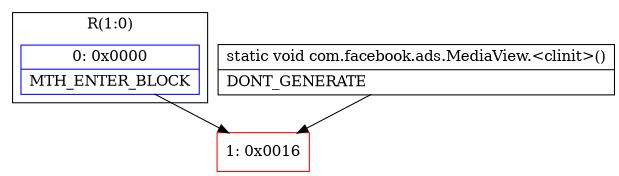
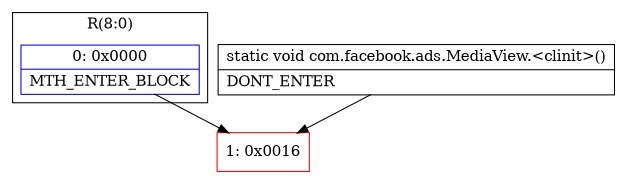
(110, 25) -> (110, 25)
(297, 82) -> (281, 82)
